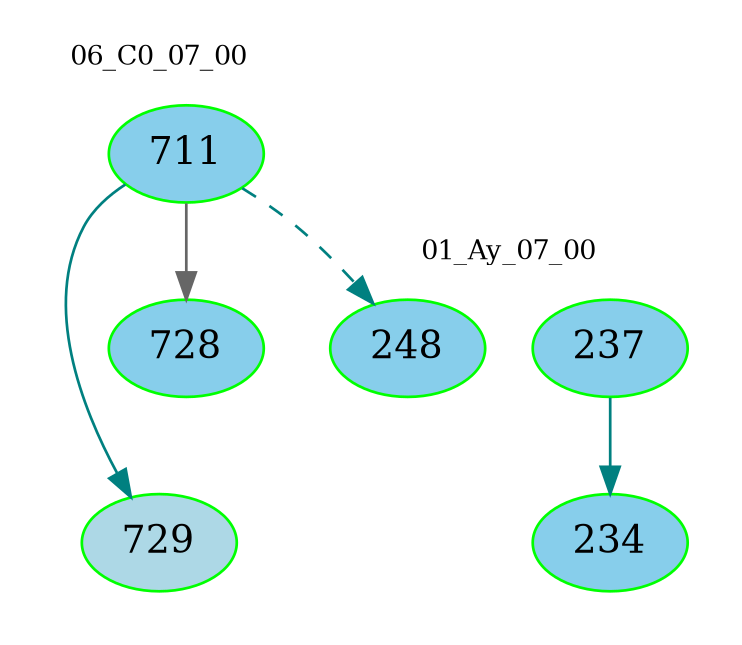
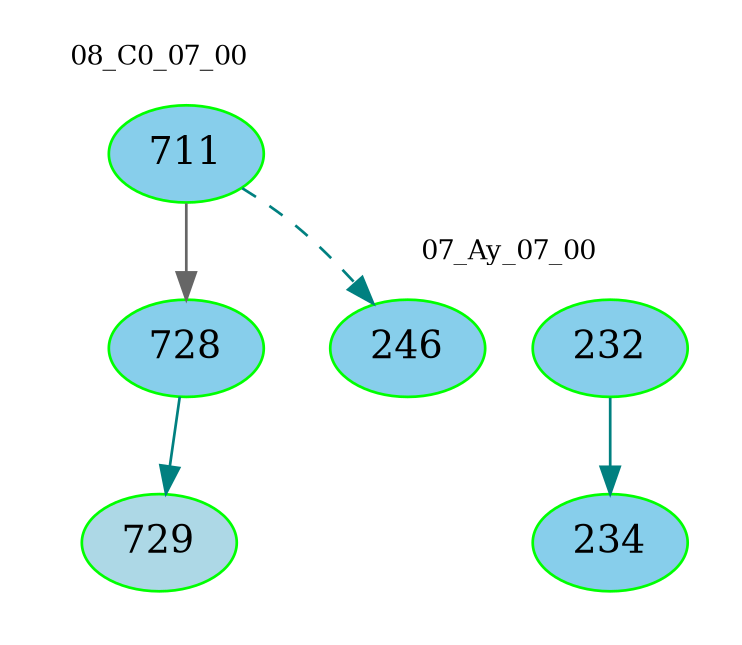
(159, 58) -> (159, 58)
(509, 252) -> (509, 252)
(67, 323) -> (175, 431)
(408, 348) -> (408, 348)
(610, 348) -> (610, 348)
